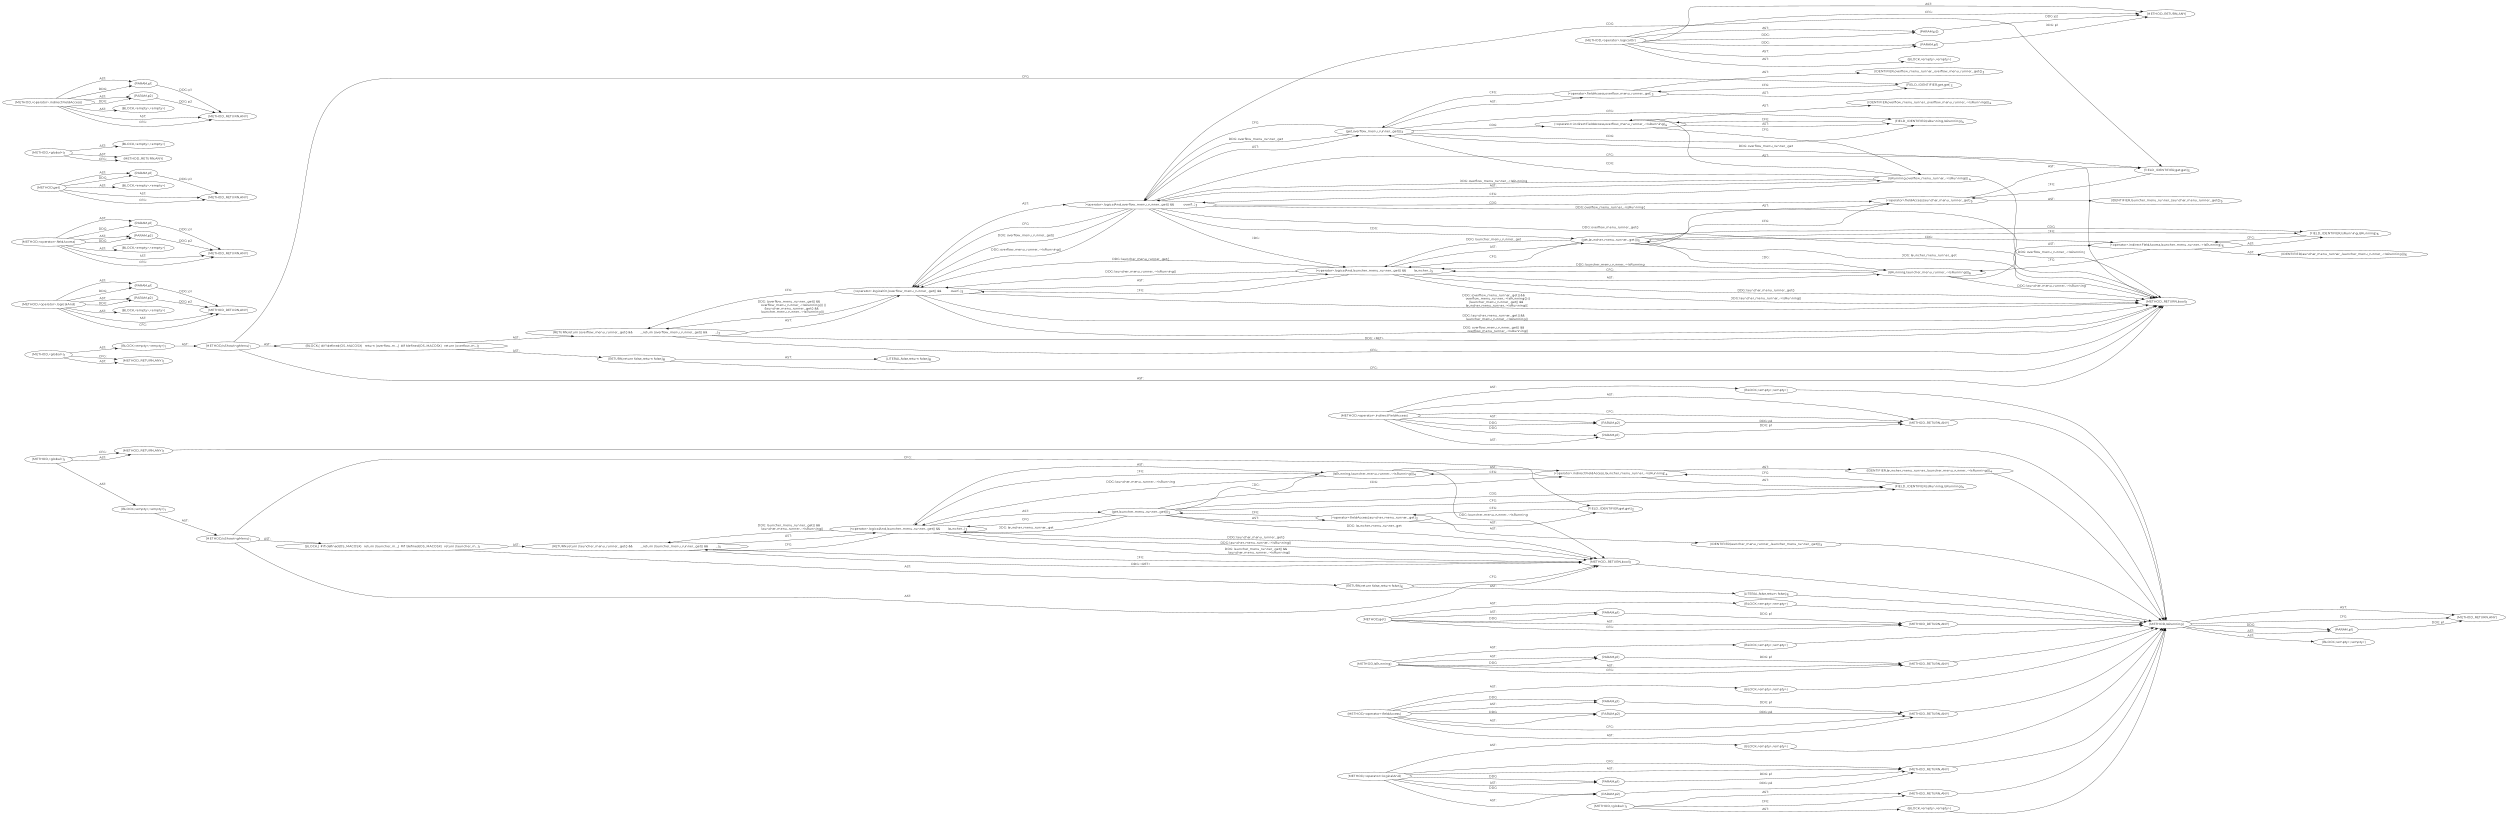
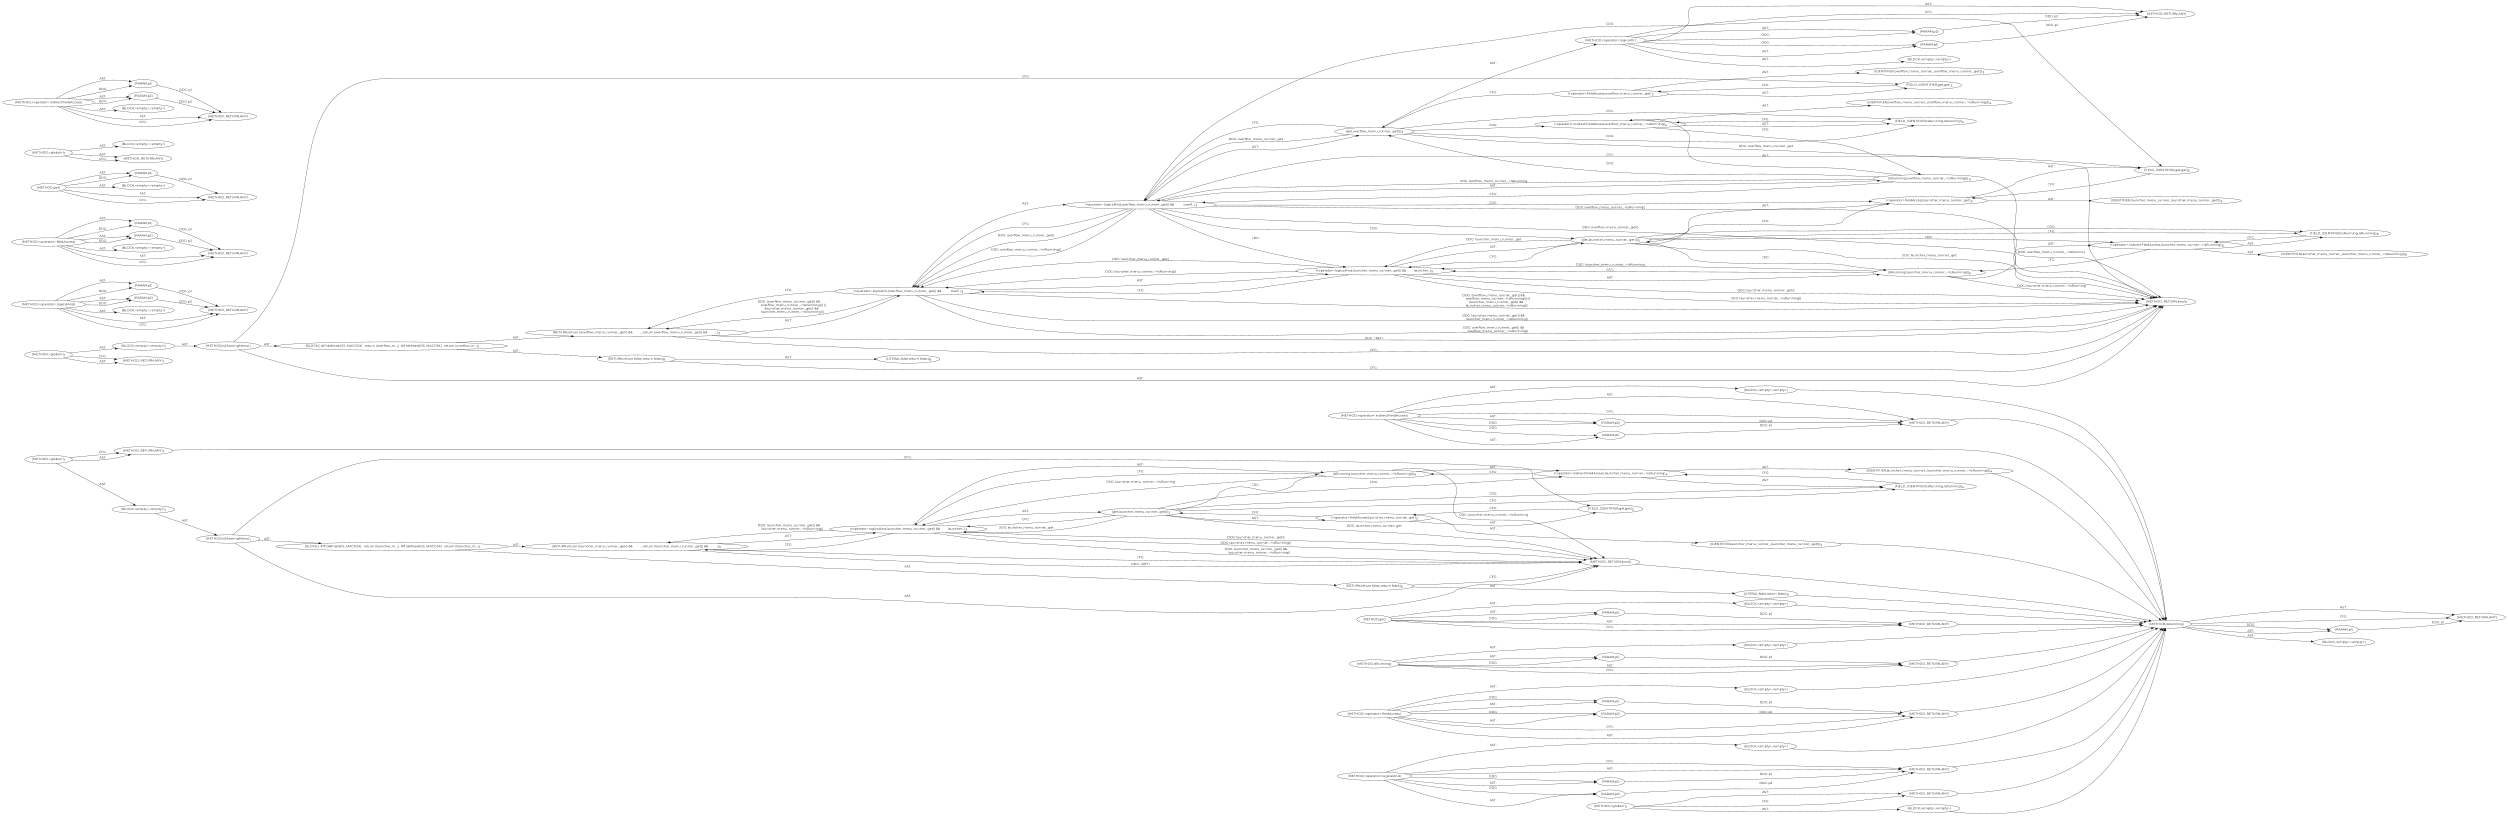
(1482, 105) -> (1480, 81)
